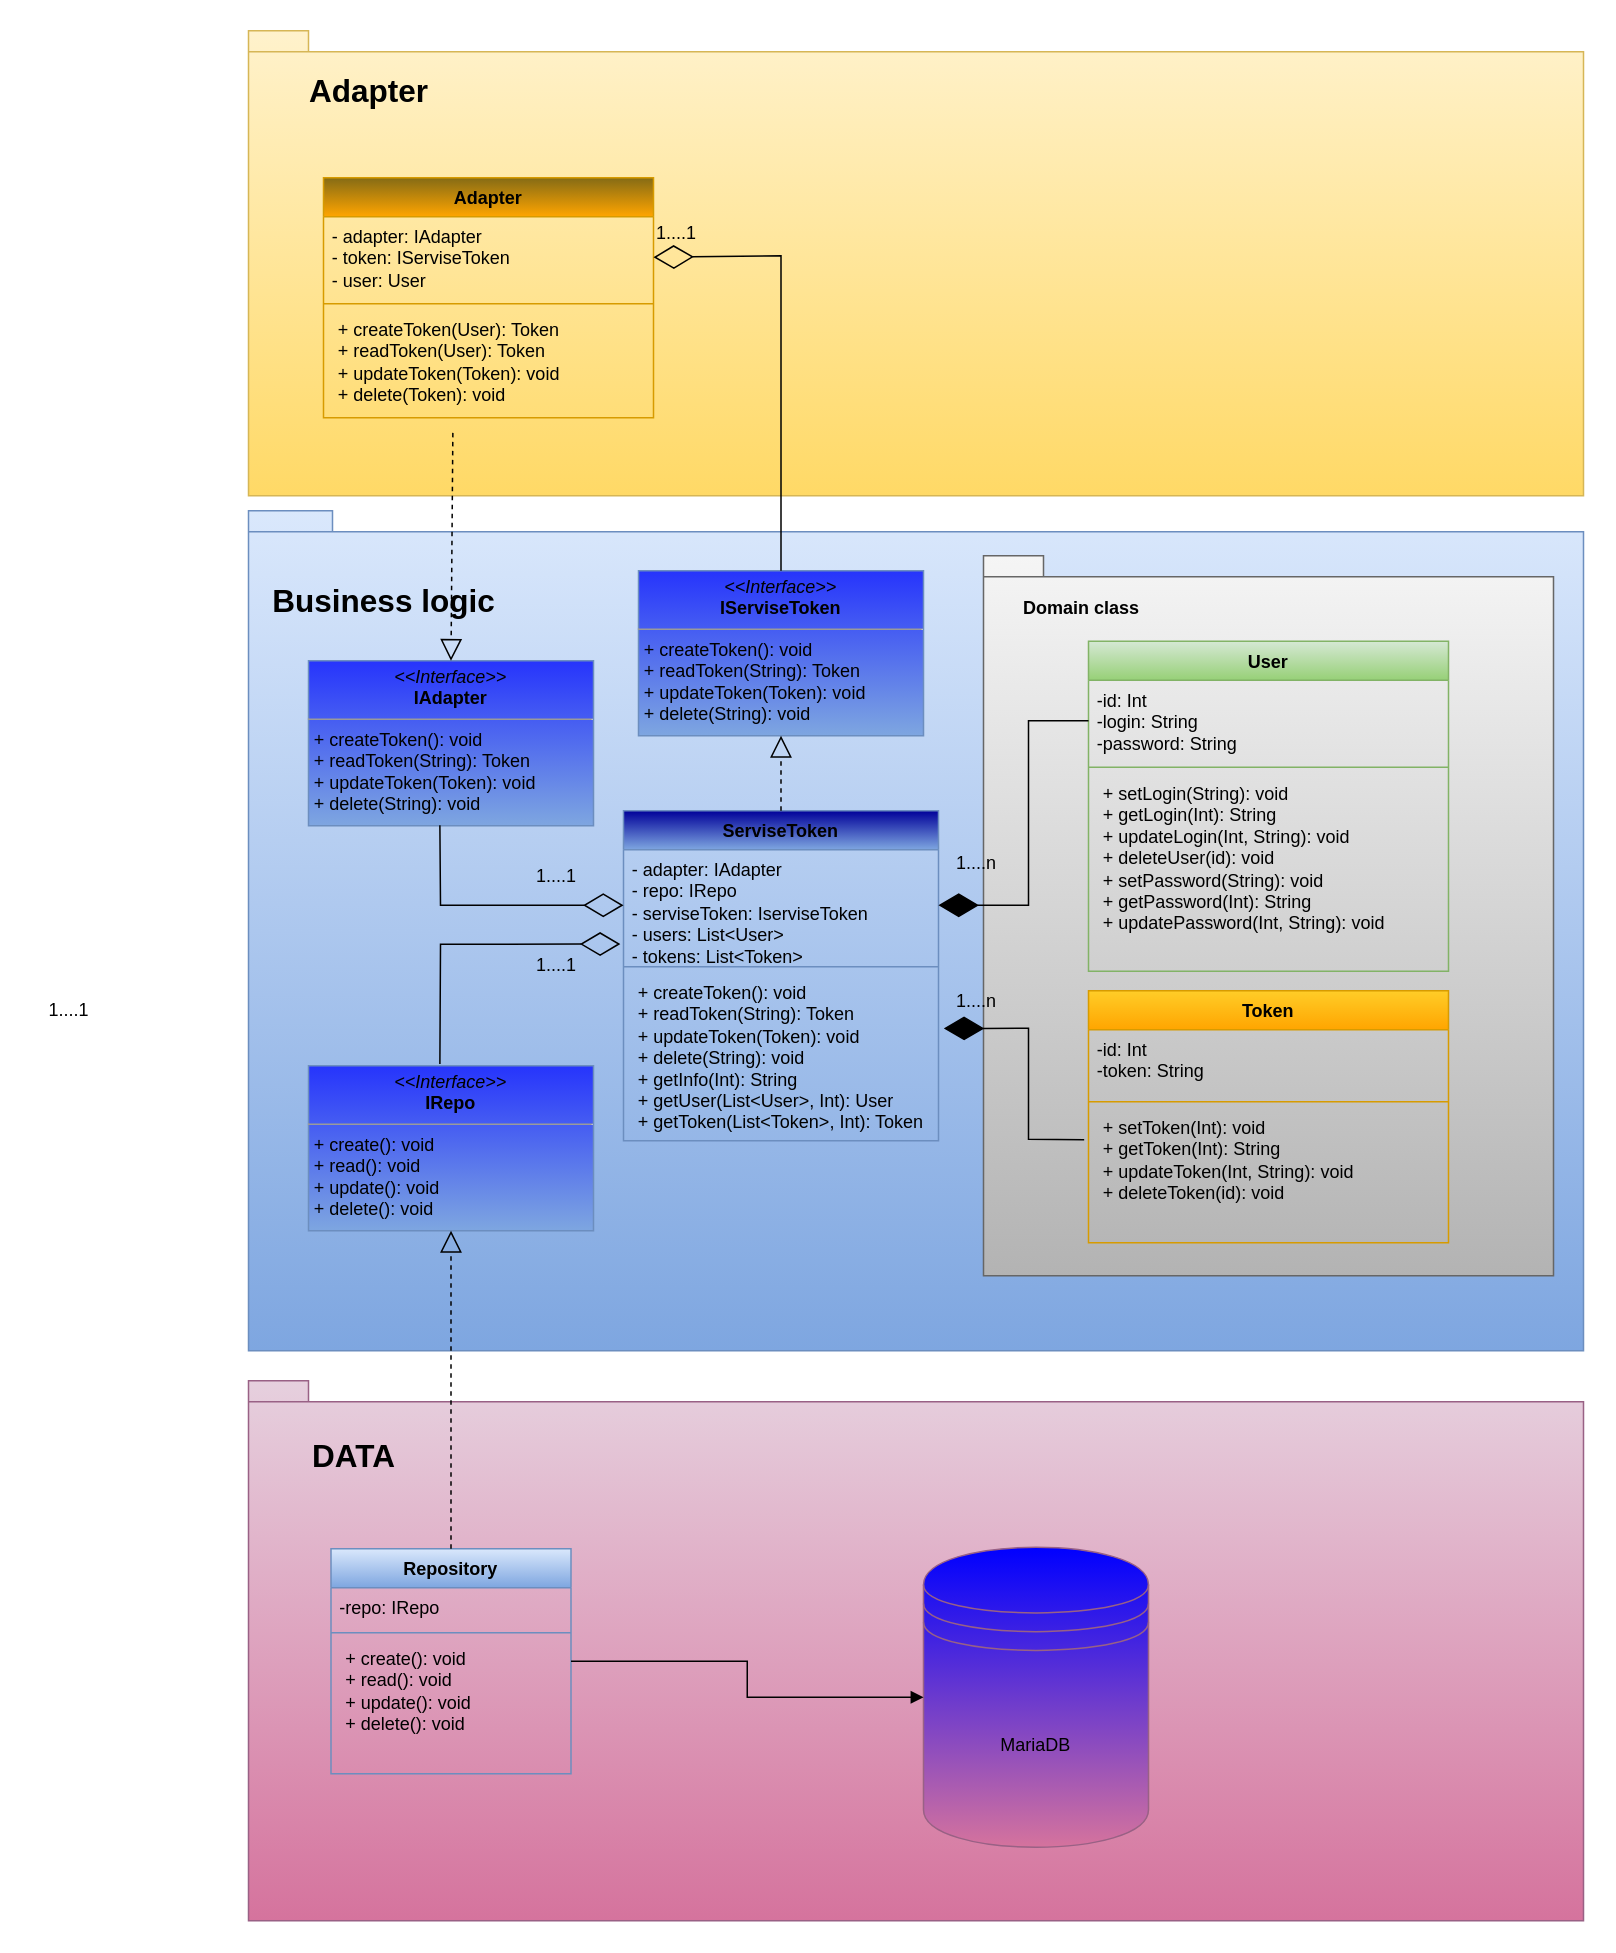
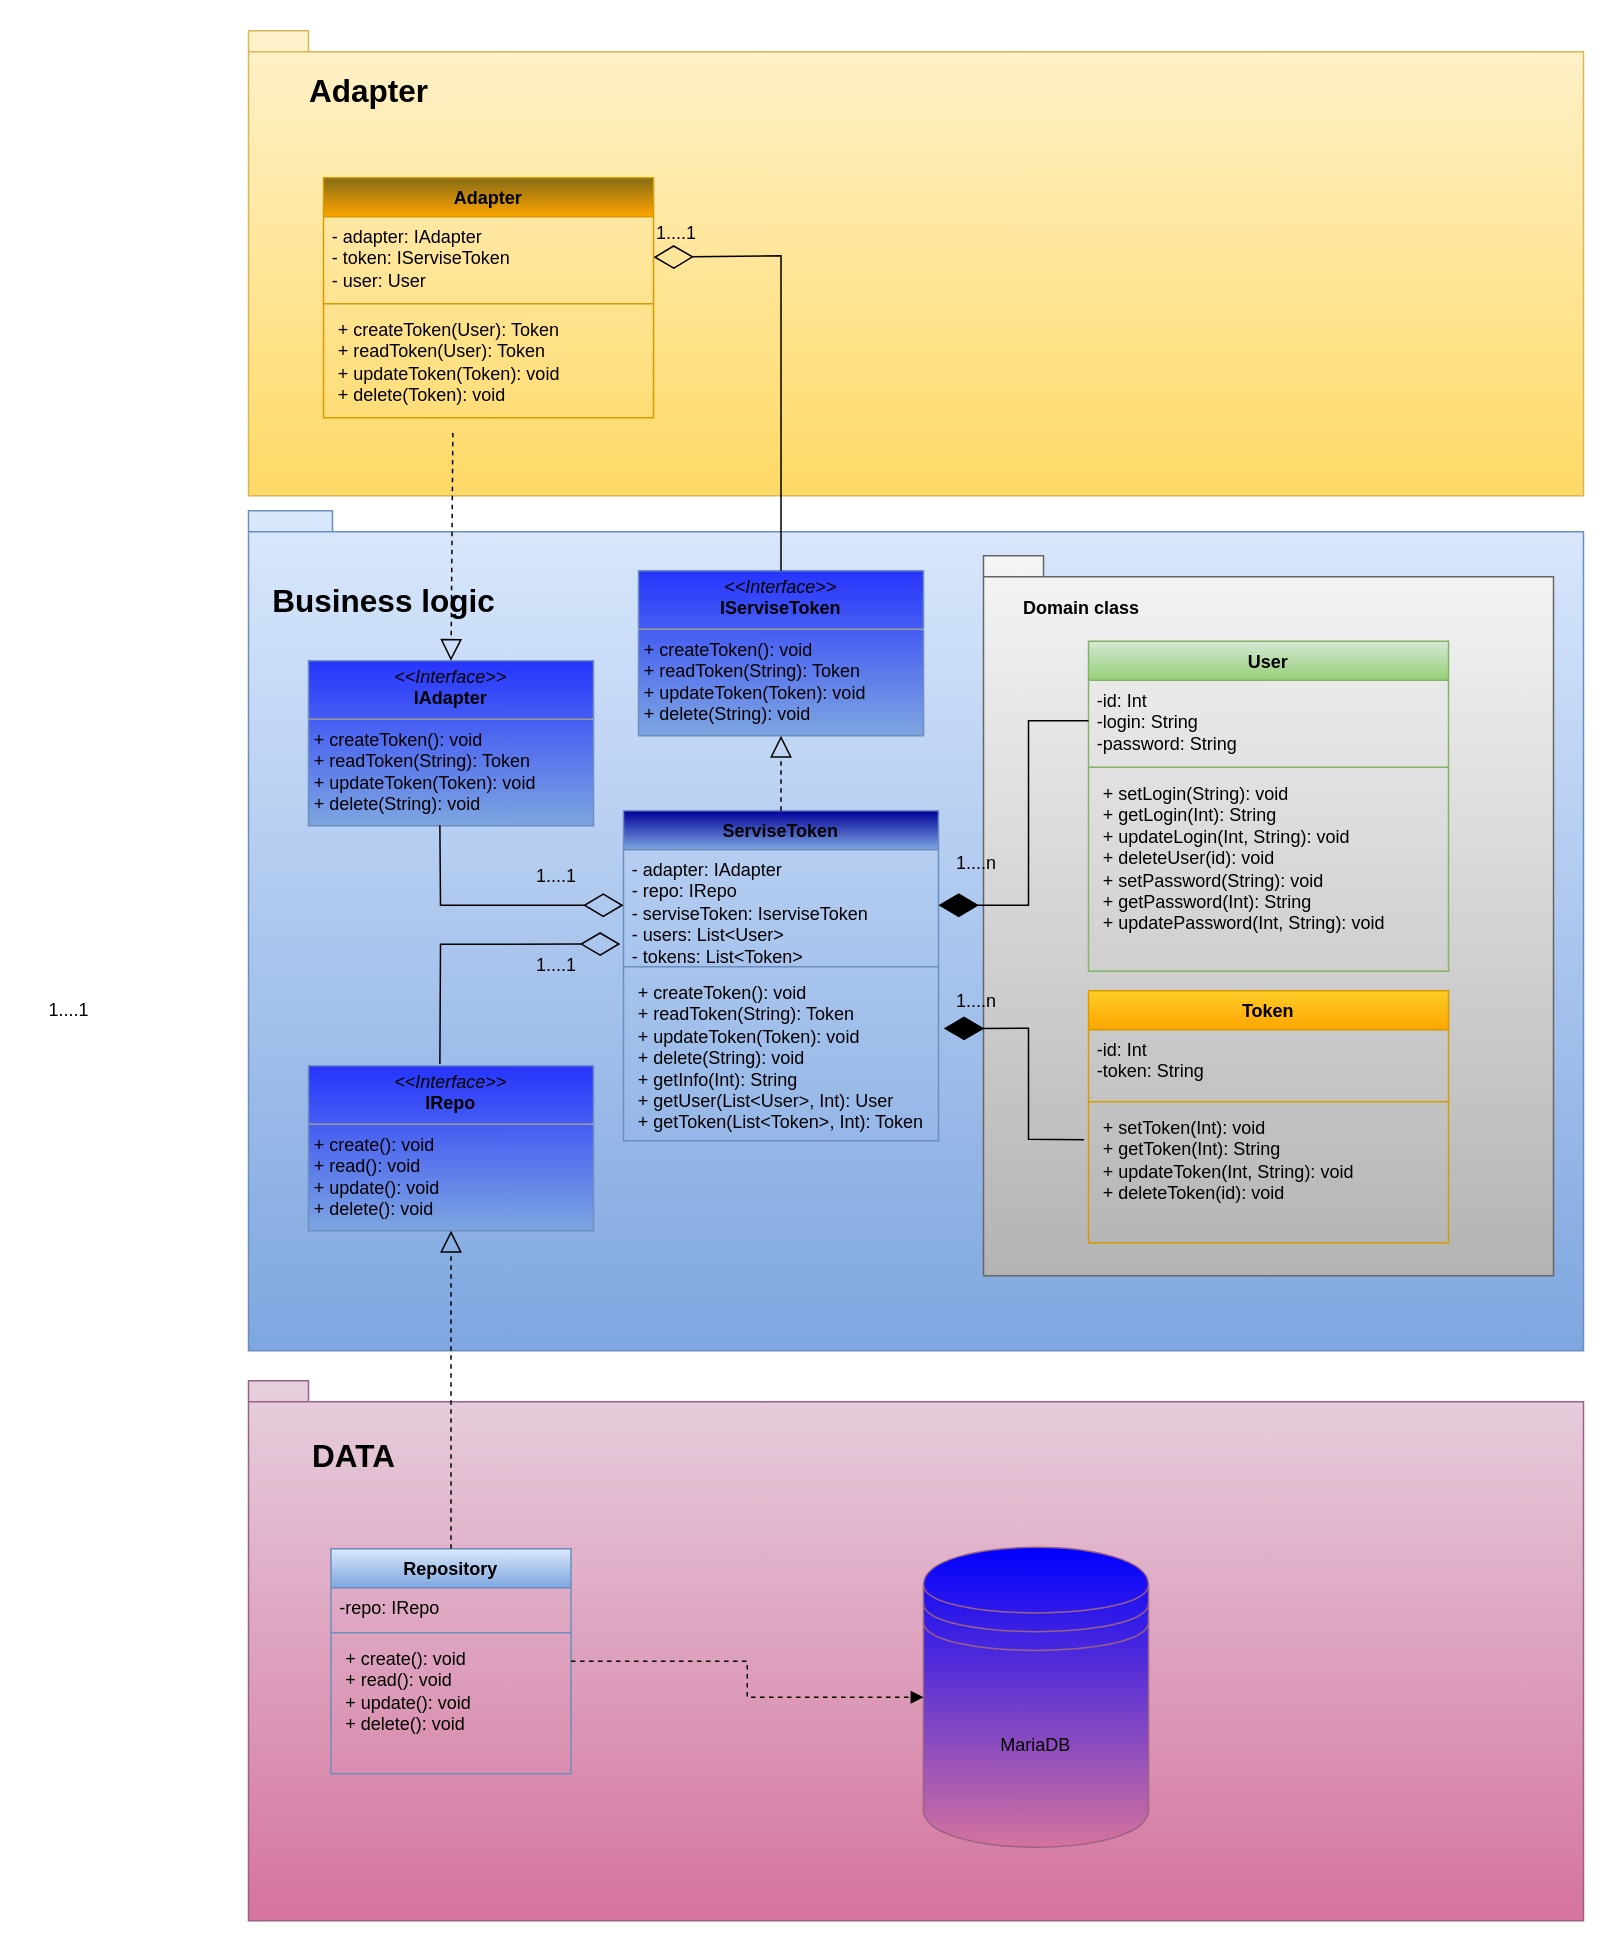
(747, 1674) -> (747, 1674)
